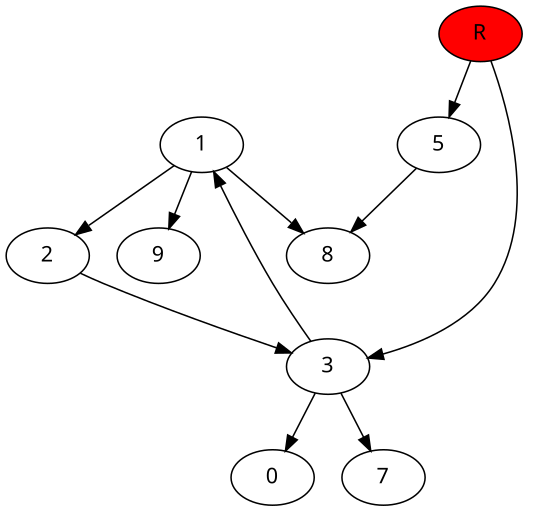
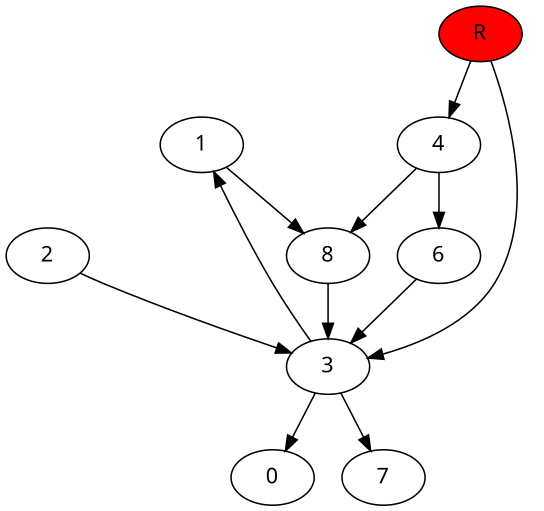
(439, 145) -> (439, 145)
(132, 195) -> none
(159, 256) -> none
none -> (439, 256)
none -> (328, 304)
